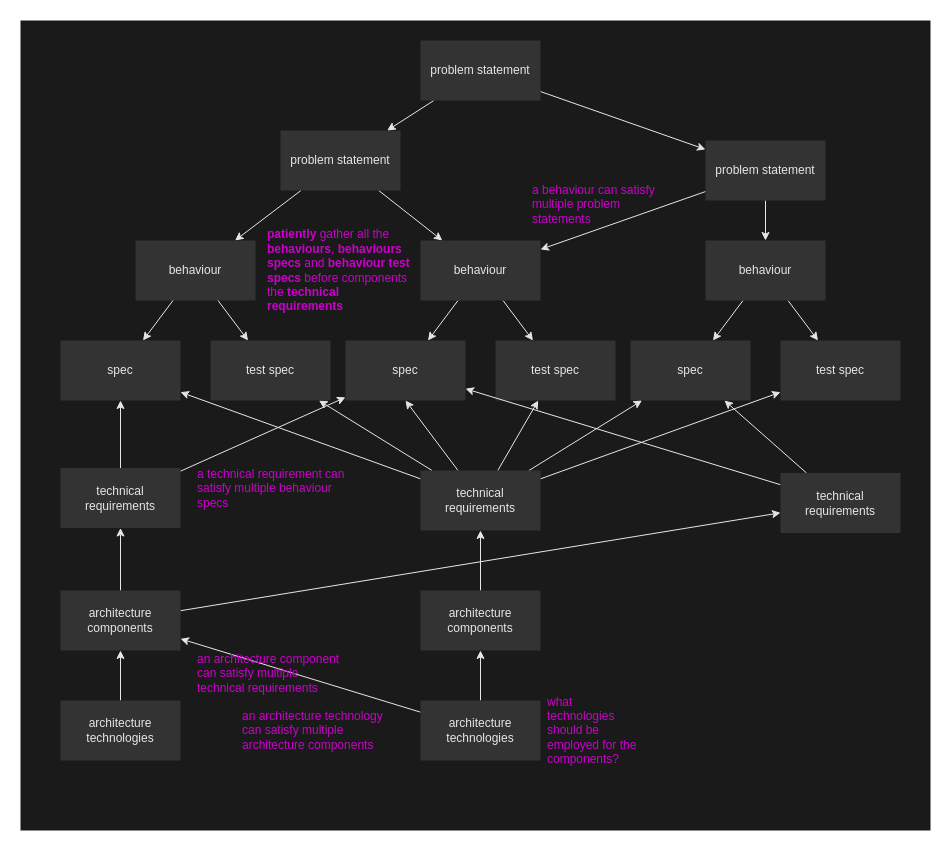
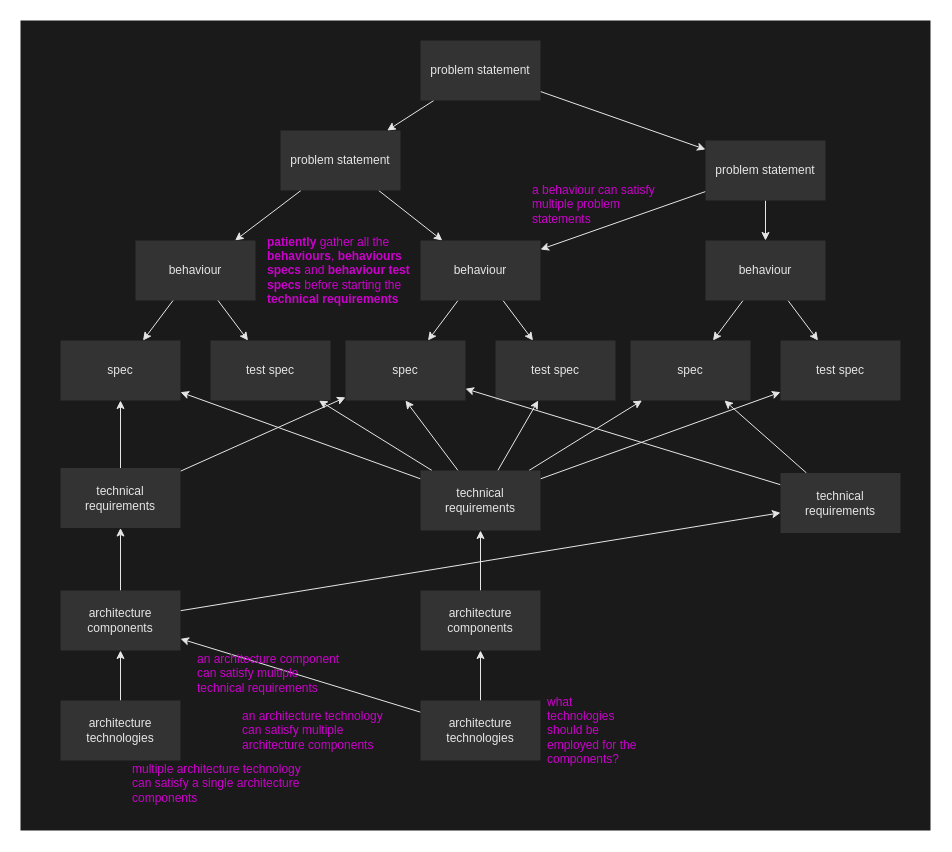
(342, 271) -> (342, 271)
(271, 488) -> none
none -> (221, 783)
